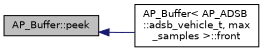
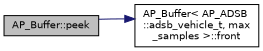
(122, 32) -> (112, 19)
